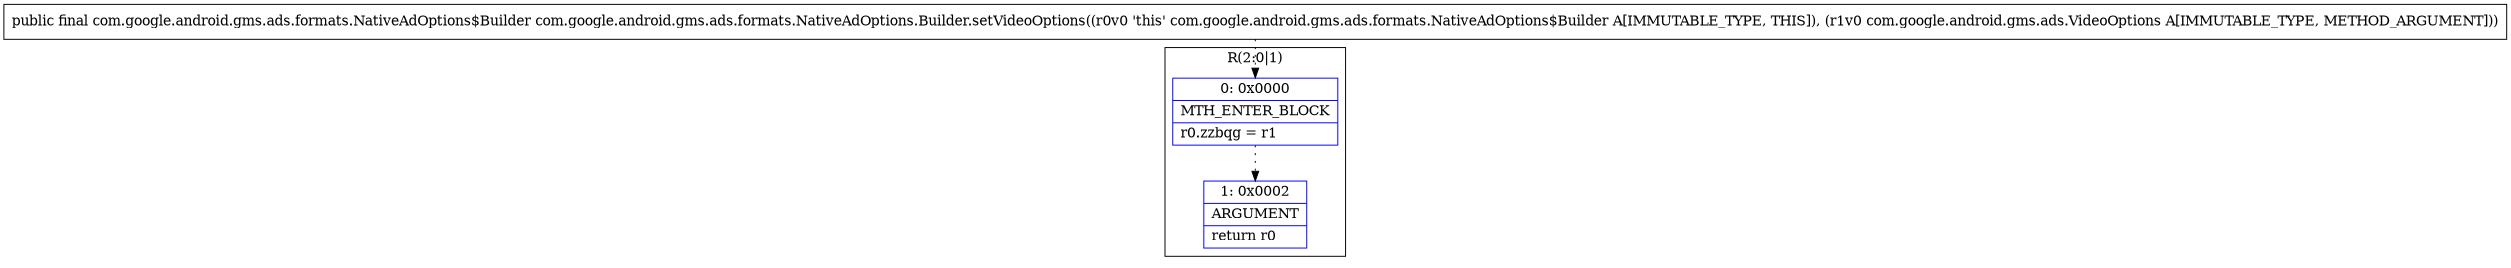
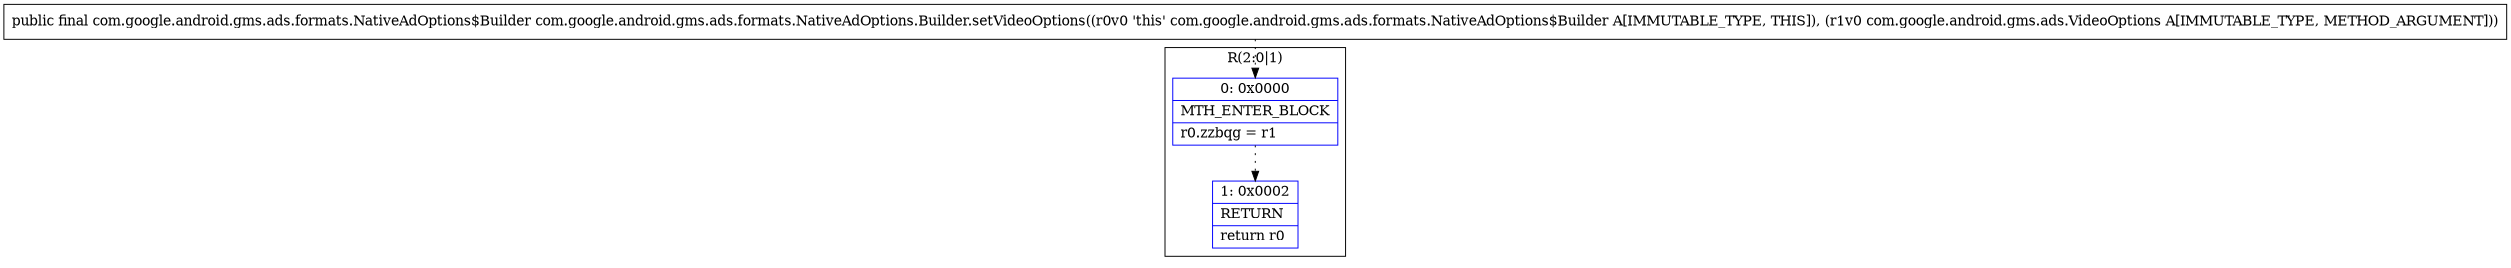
(1255, 214) -> (1252, 214)
